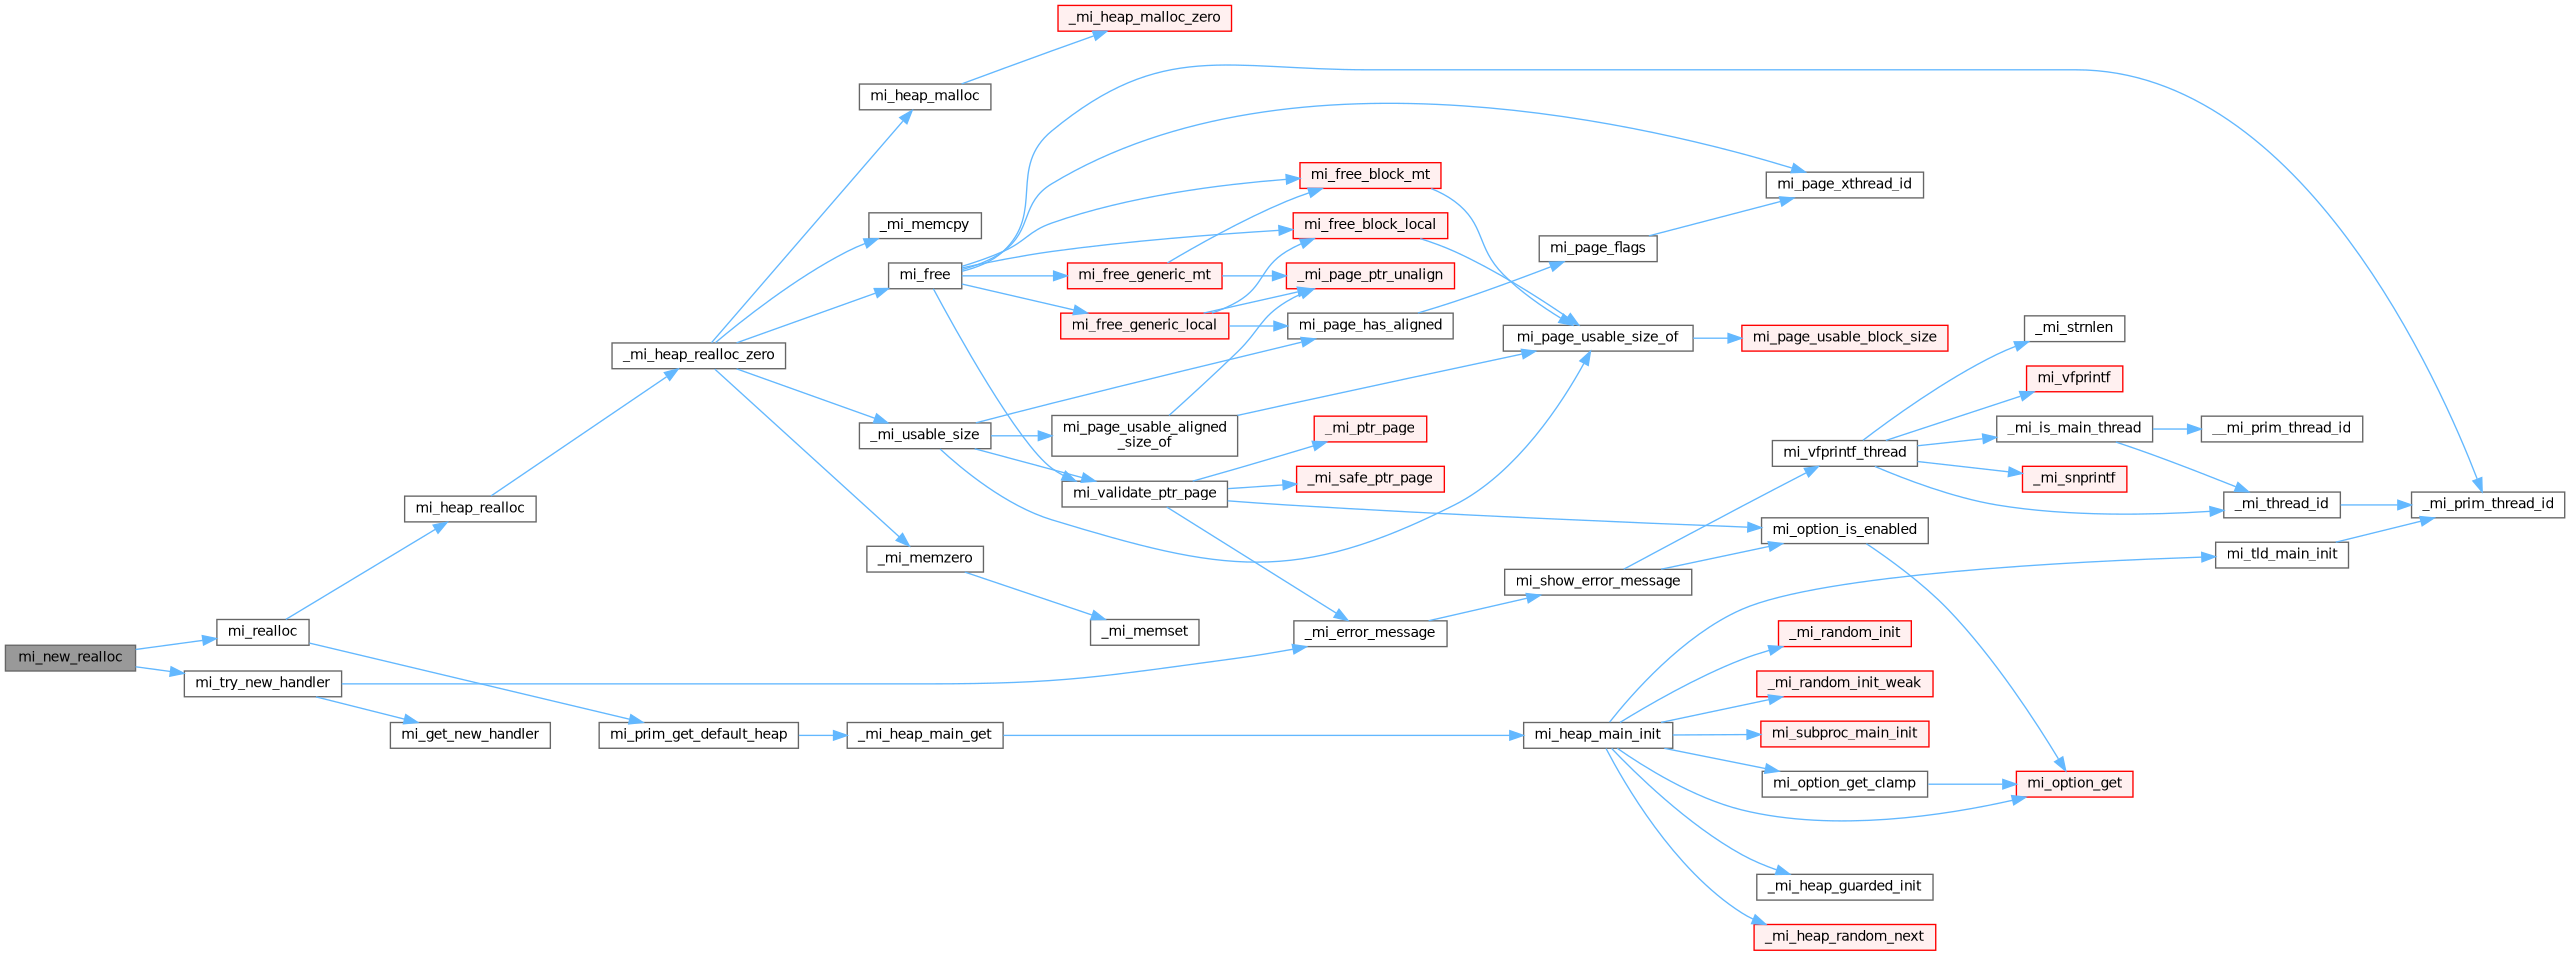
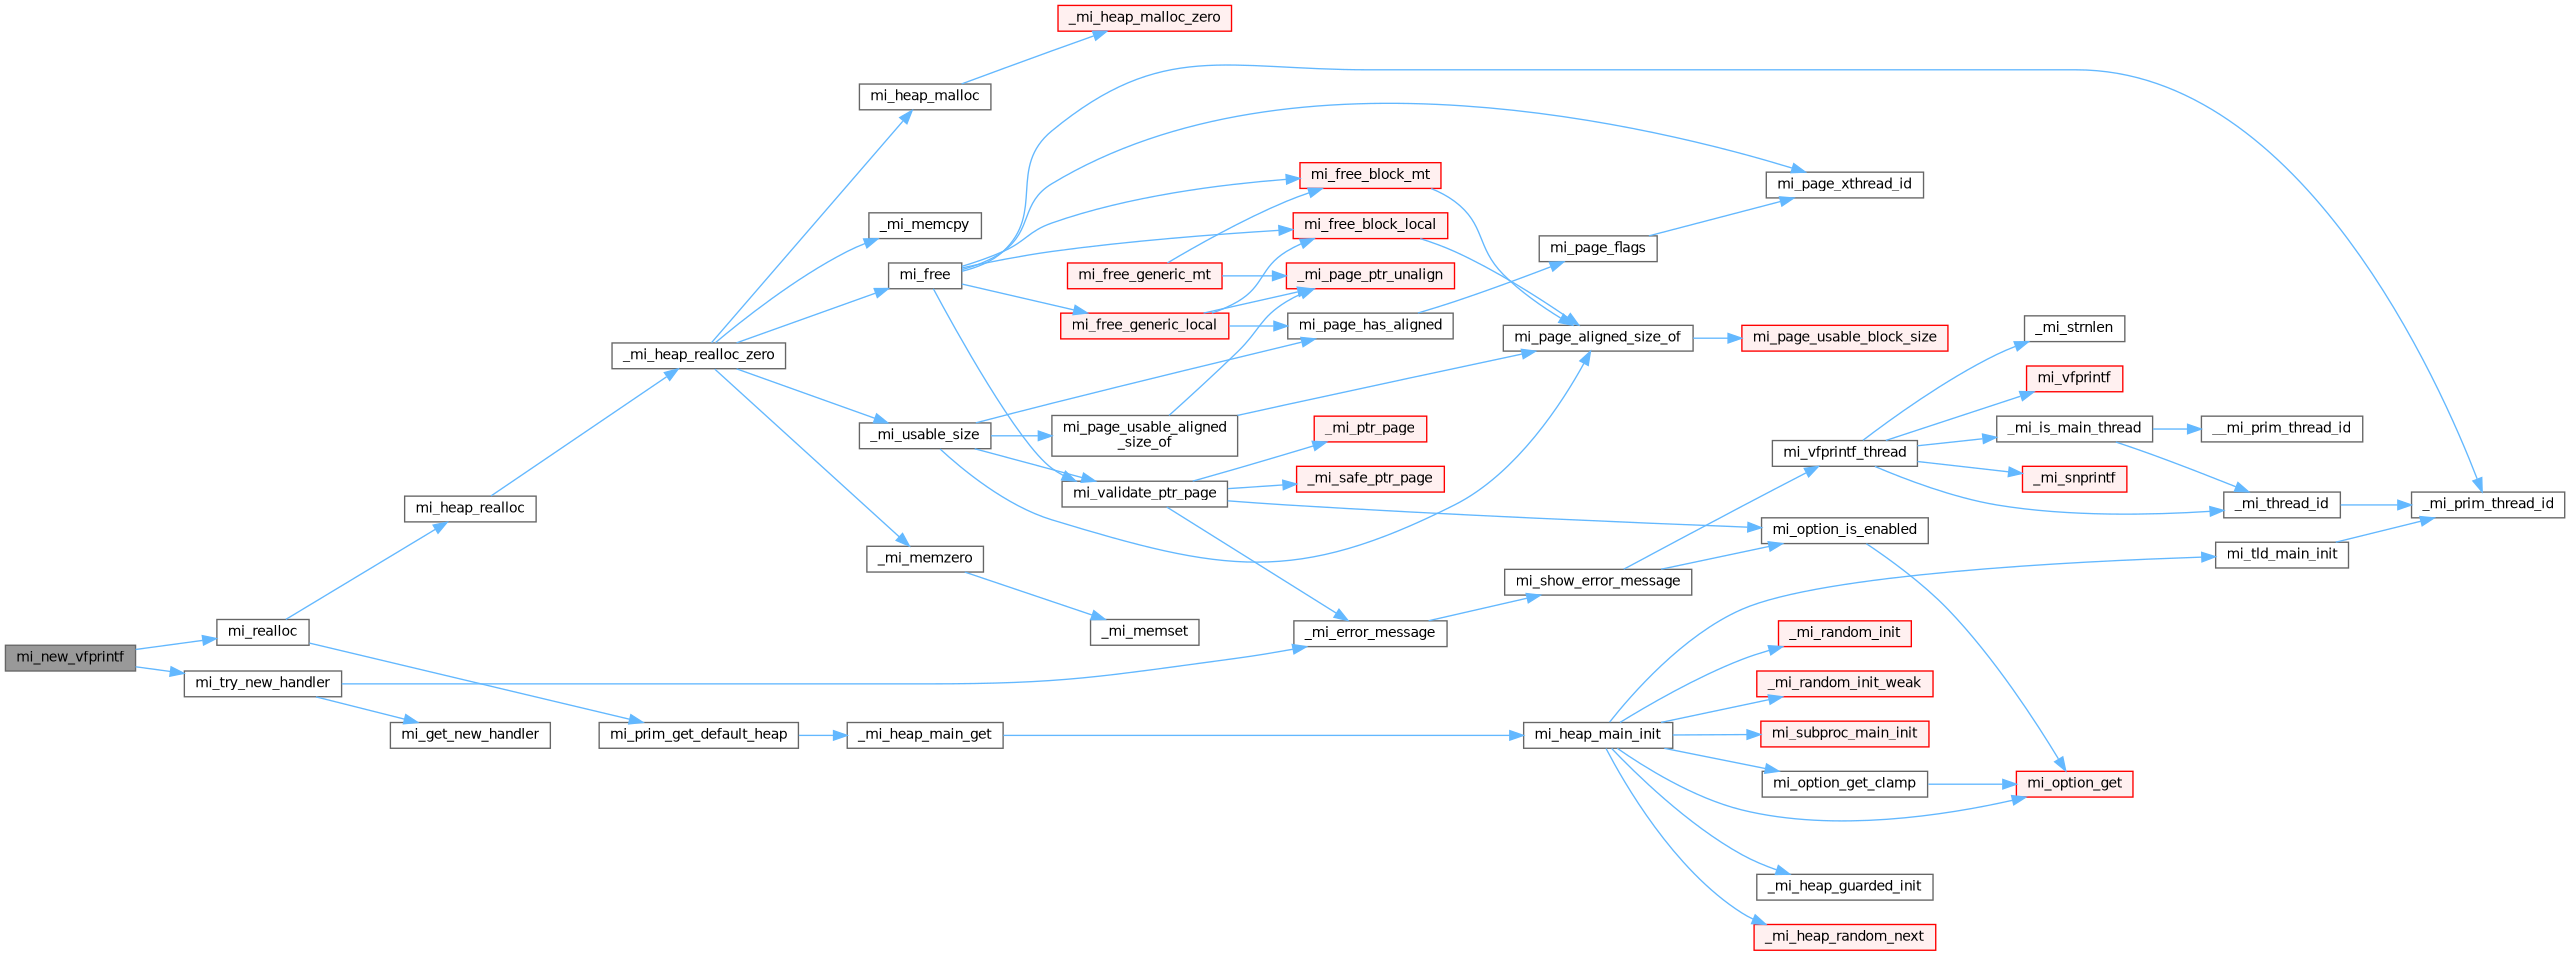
(1008, 276) -> none
(1598, 338) -> (1598, 338)
(70, 658) -> (70, 658)
